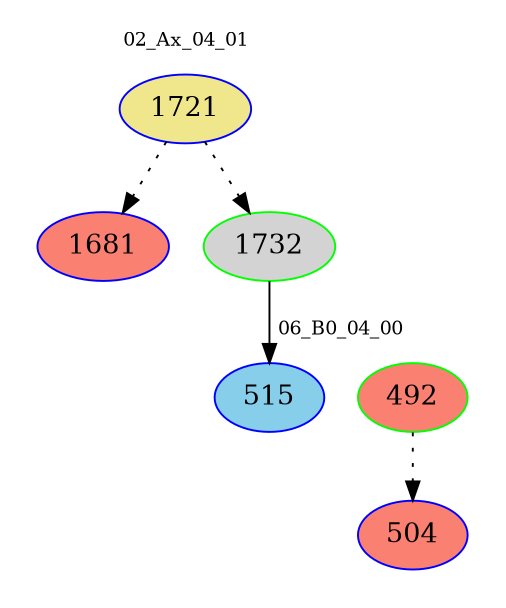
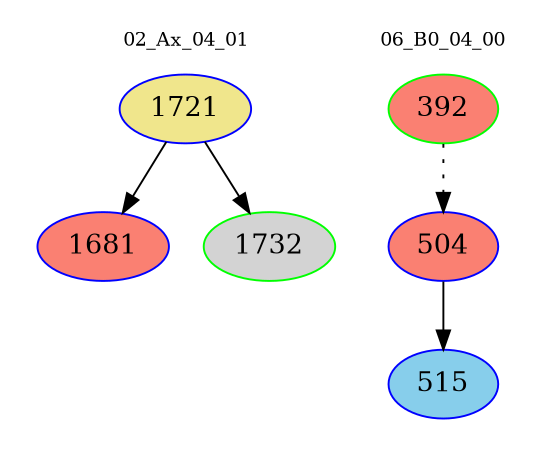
(150, 169) -> (150, 169)
(222, 169) -> (222, 169)
(269, 323) -> (443, 306)
(413, 398) -> (443, 109)
